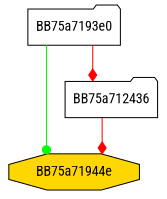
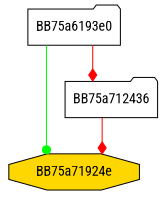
(74, 27) -> (74, 27)
(74, 172) -> (74, 172)
